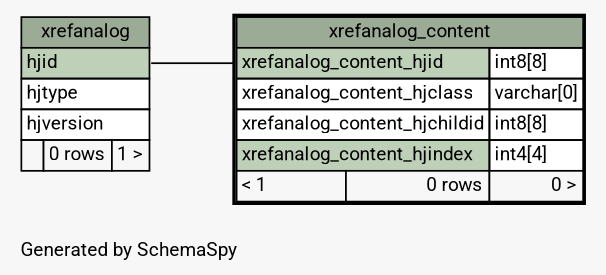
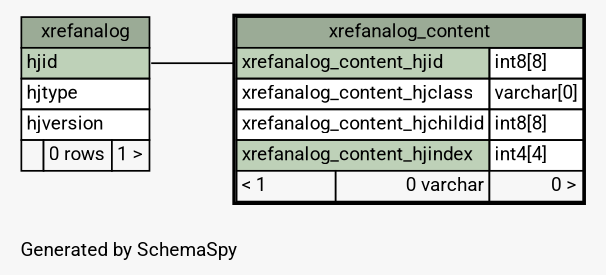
(455, 185) -> (445, 185)
